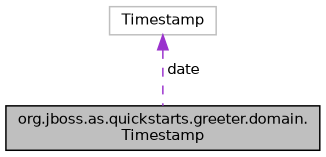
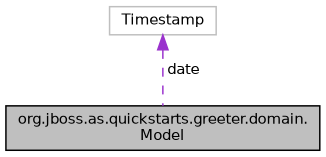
(163, 128) -> (163, 128)
